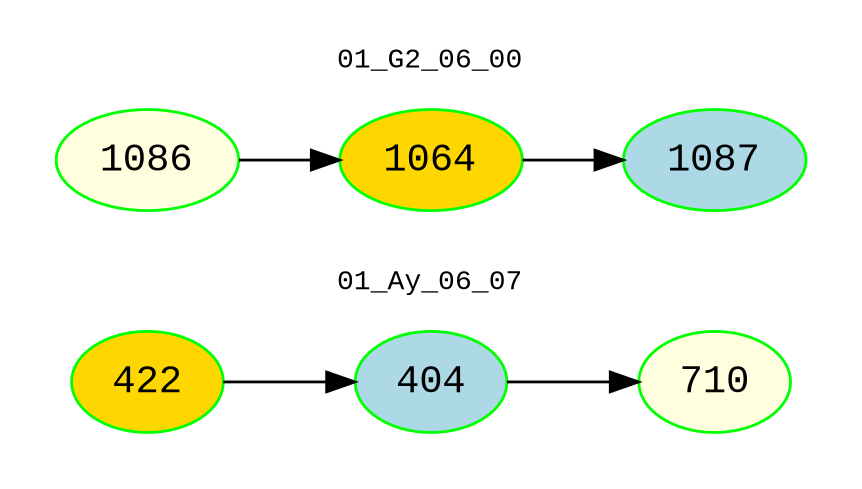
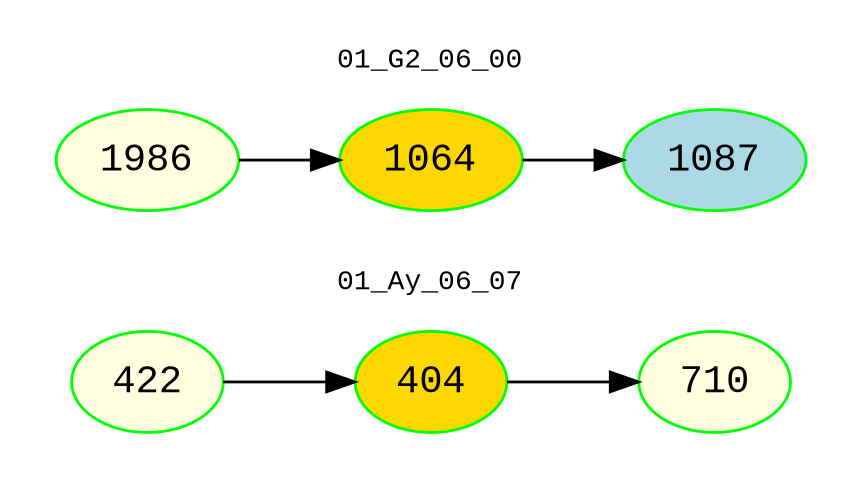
(147, 160) -> (147, 160)
(147, 382) -> (147, 382)
(431, 382) -> (431, 382)
